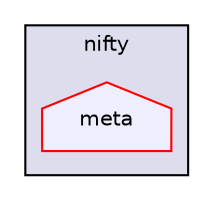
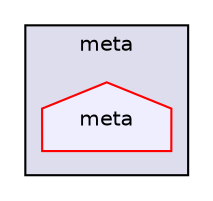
(107, 45) -> (107, 45)
